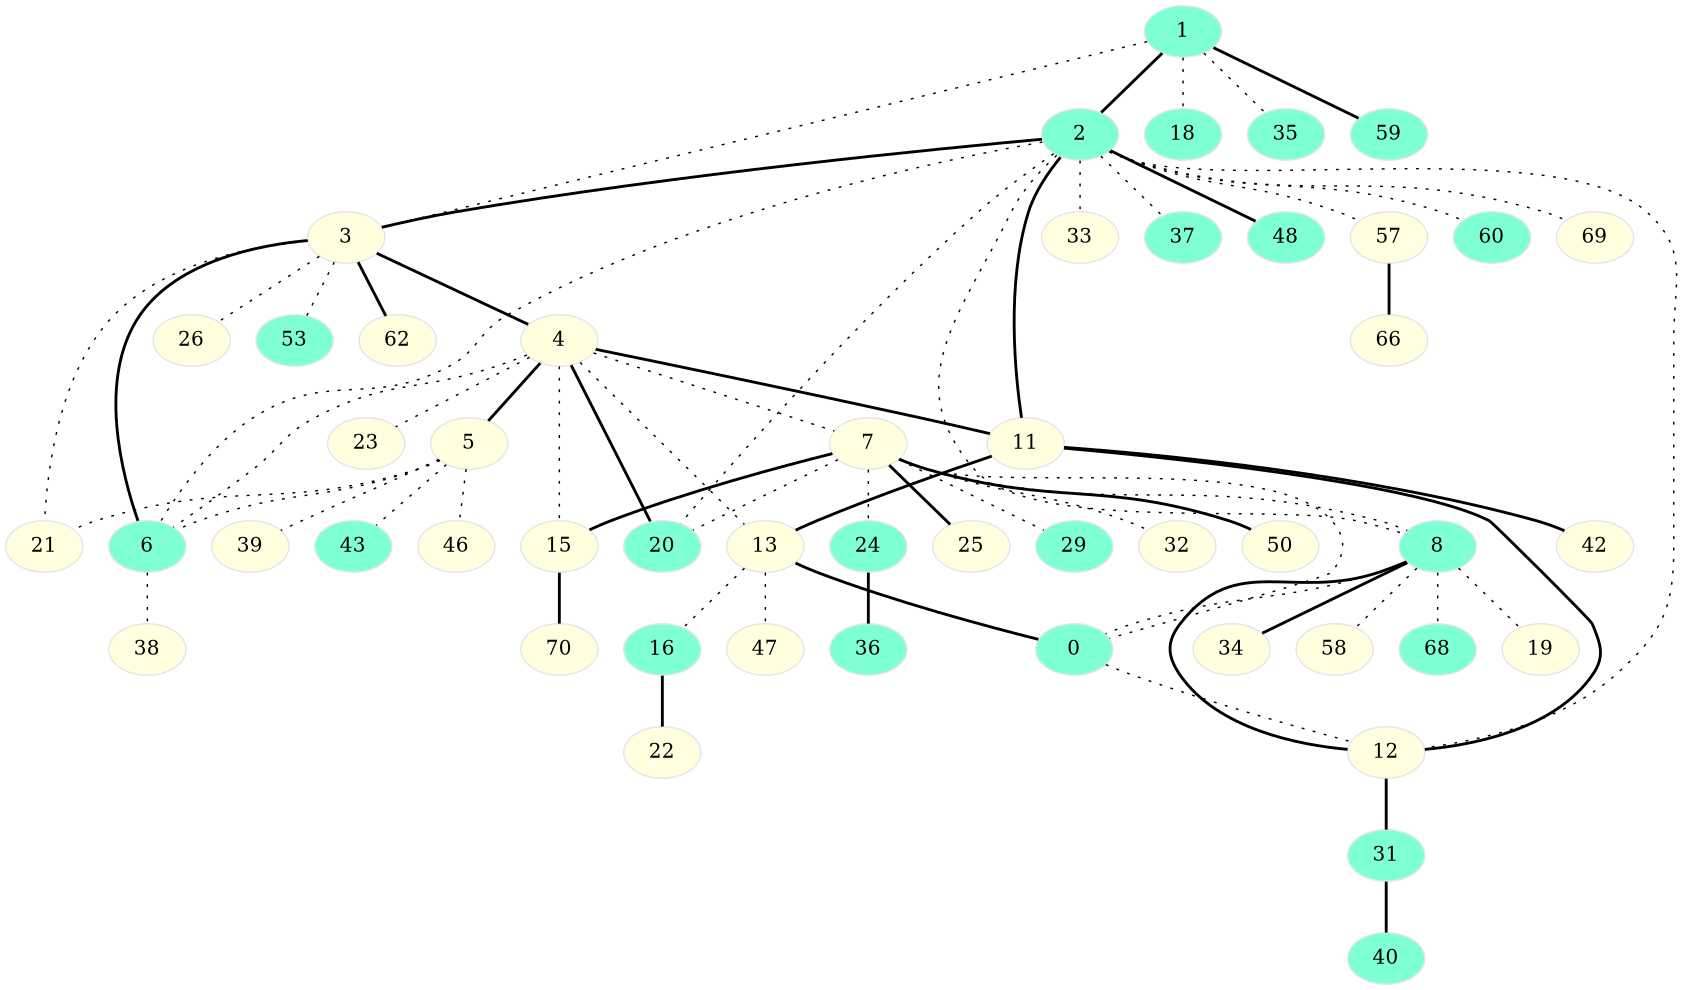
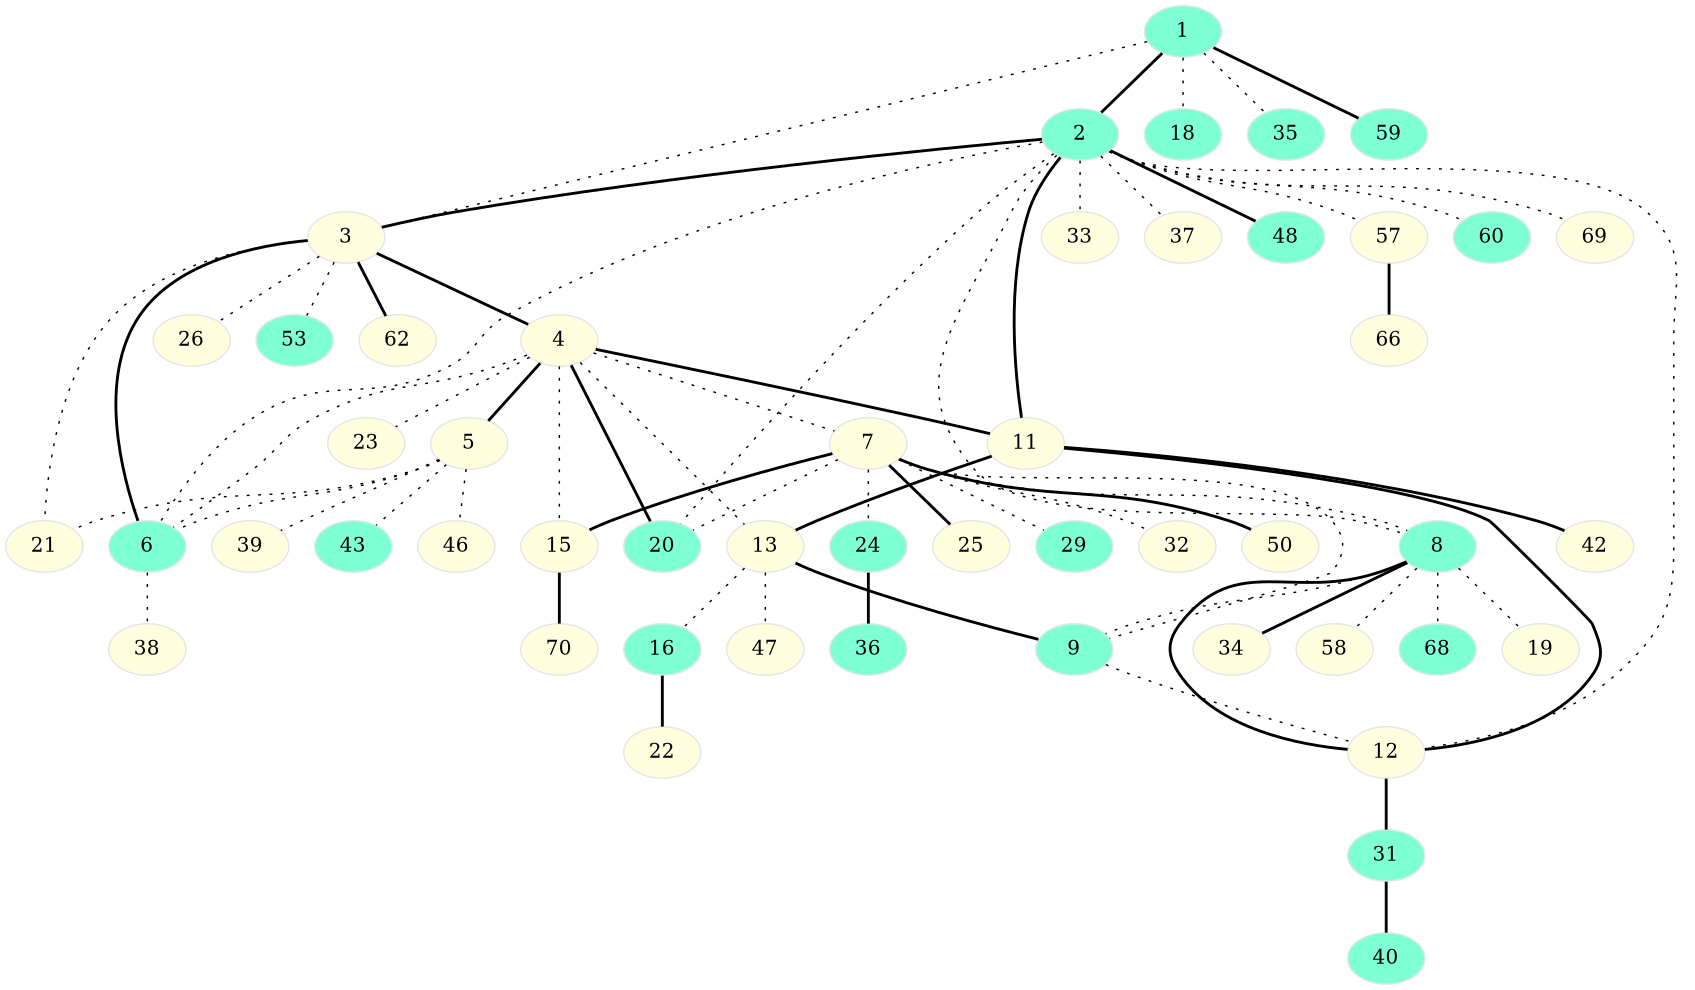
(1183, 237) -> (1183, 237)
(1074, 649) -> (1074, 649)
